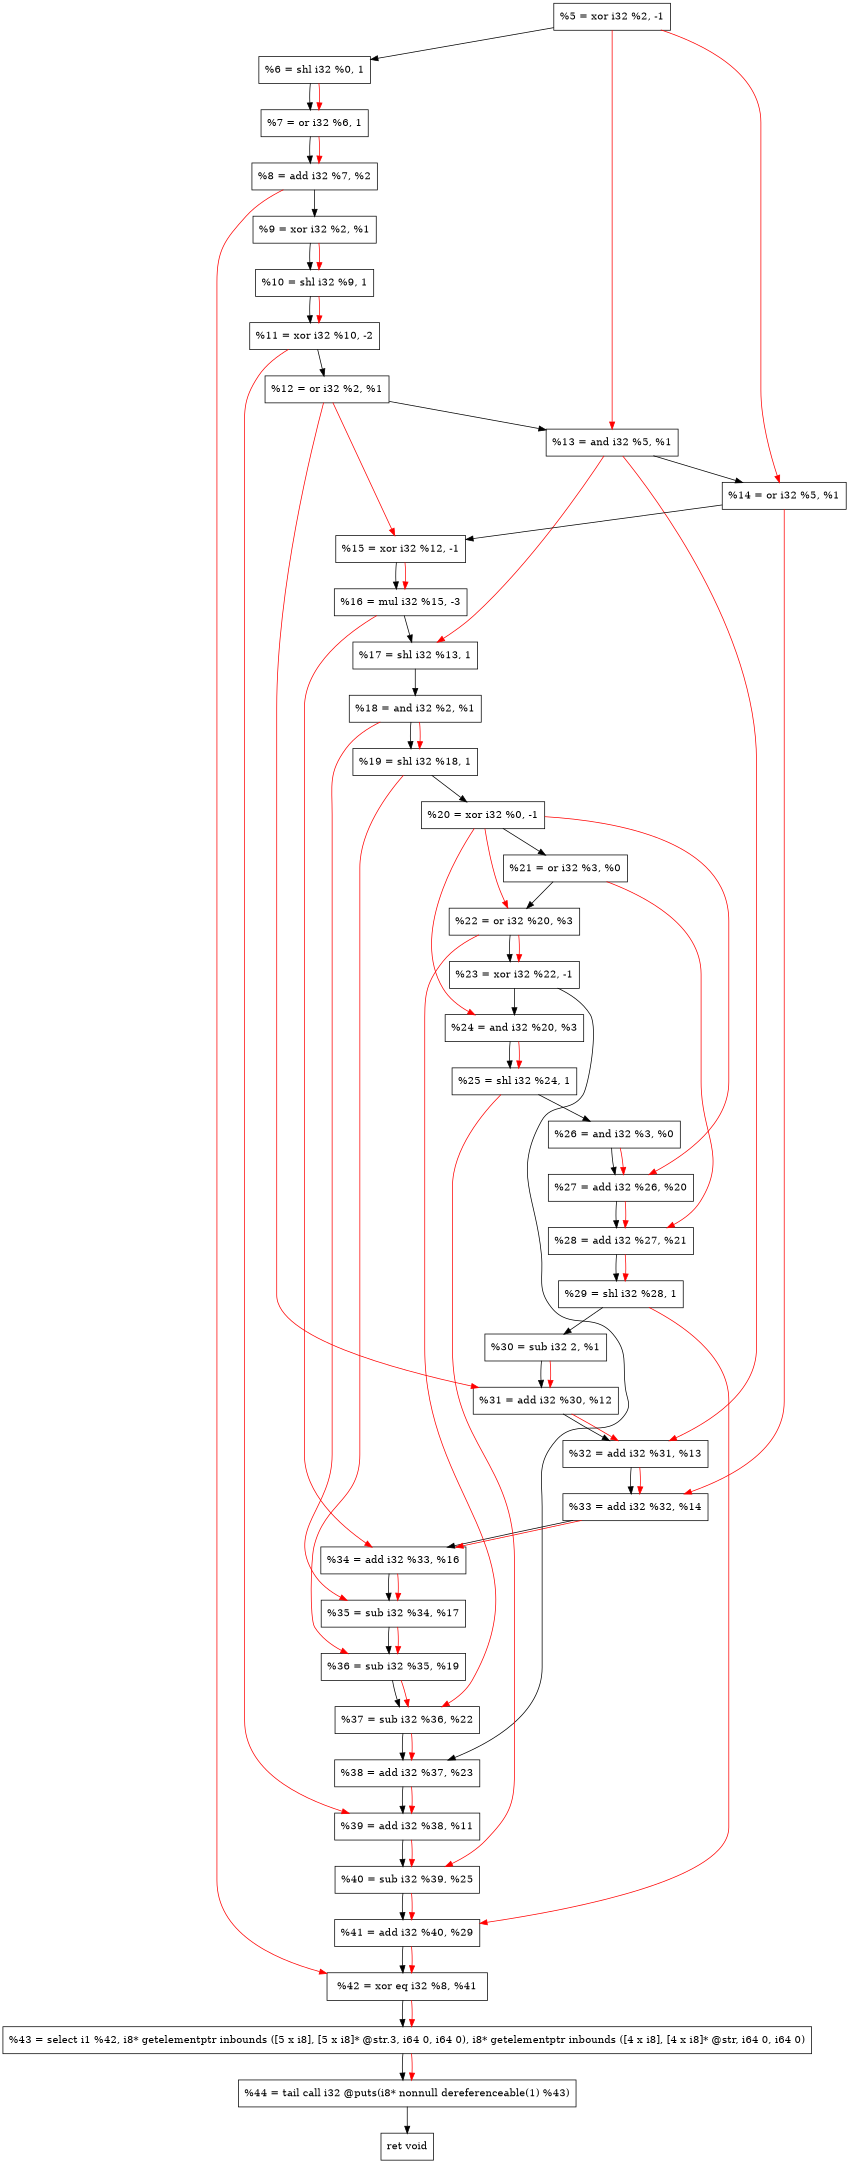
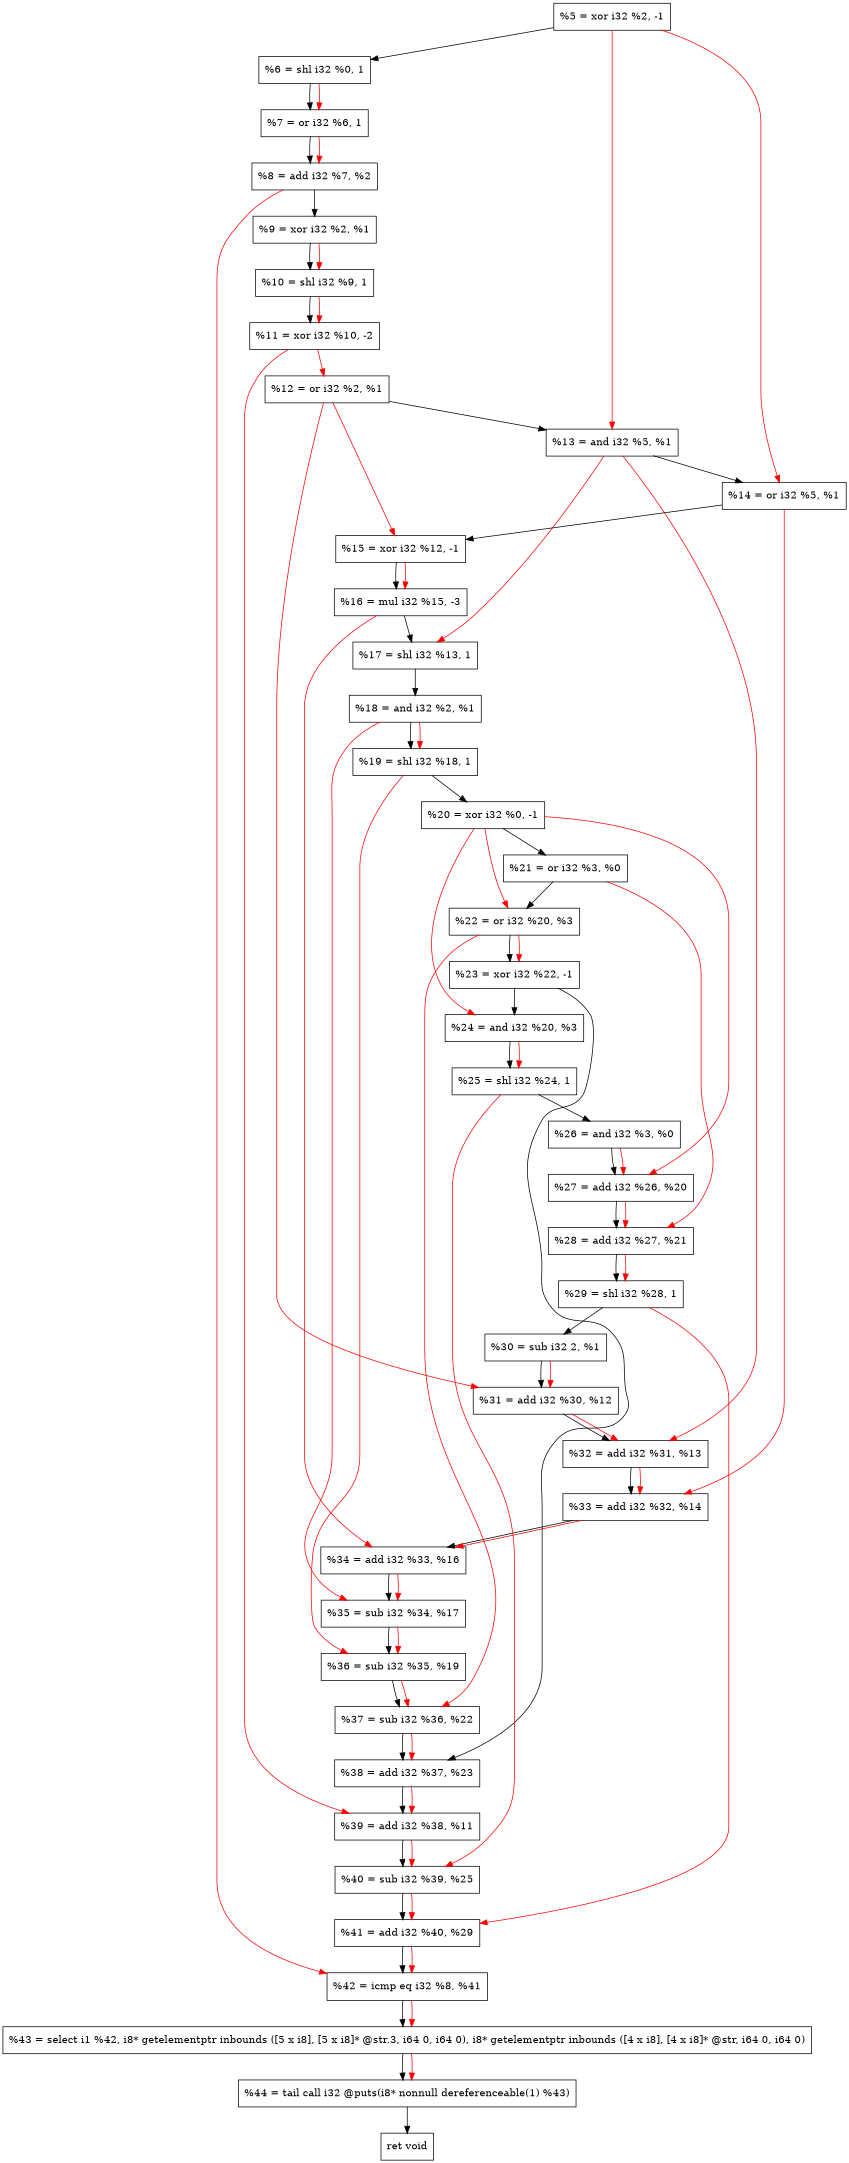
(320, 359) -> (320, 359)
(407, 1987) -> (407, 1987)
